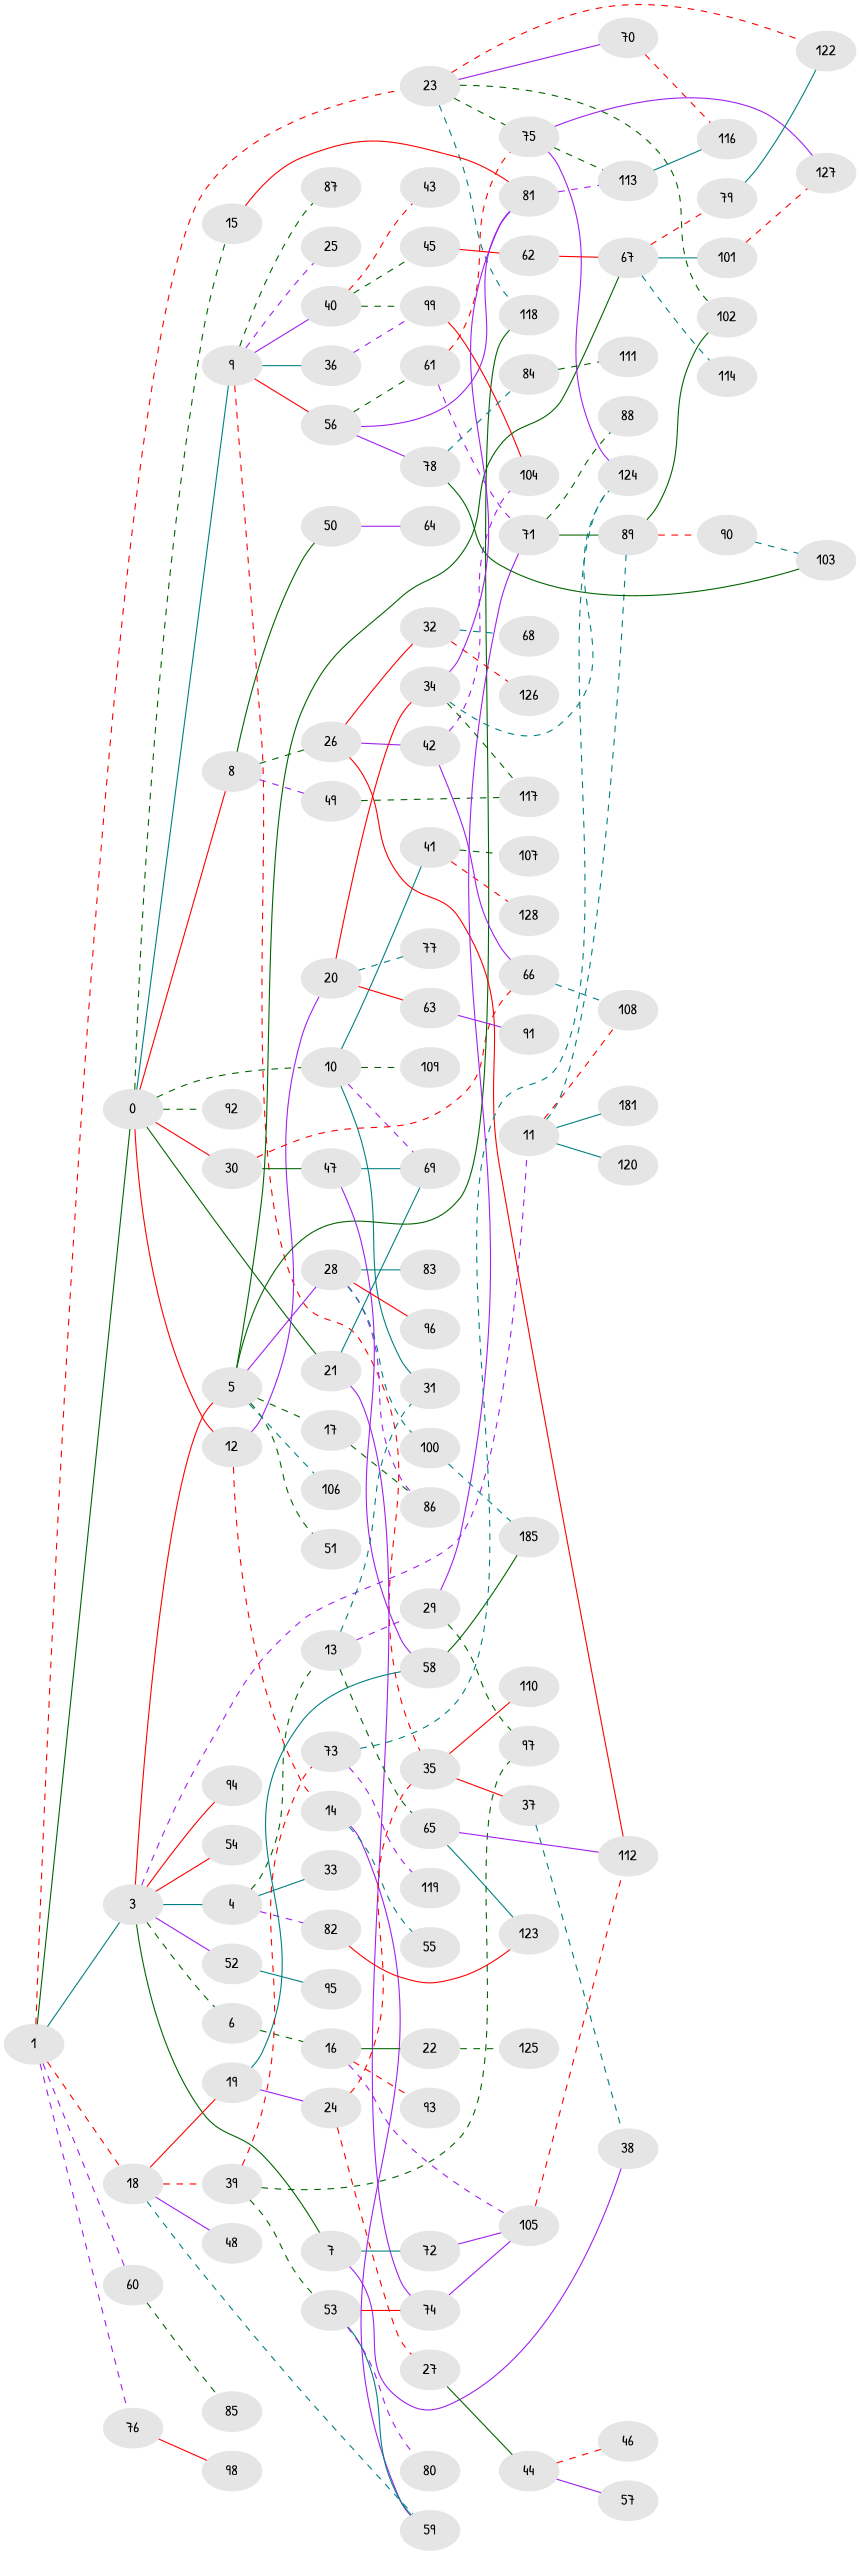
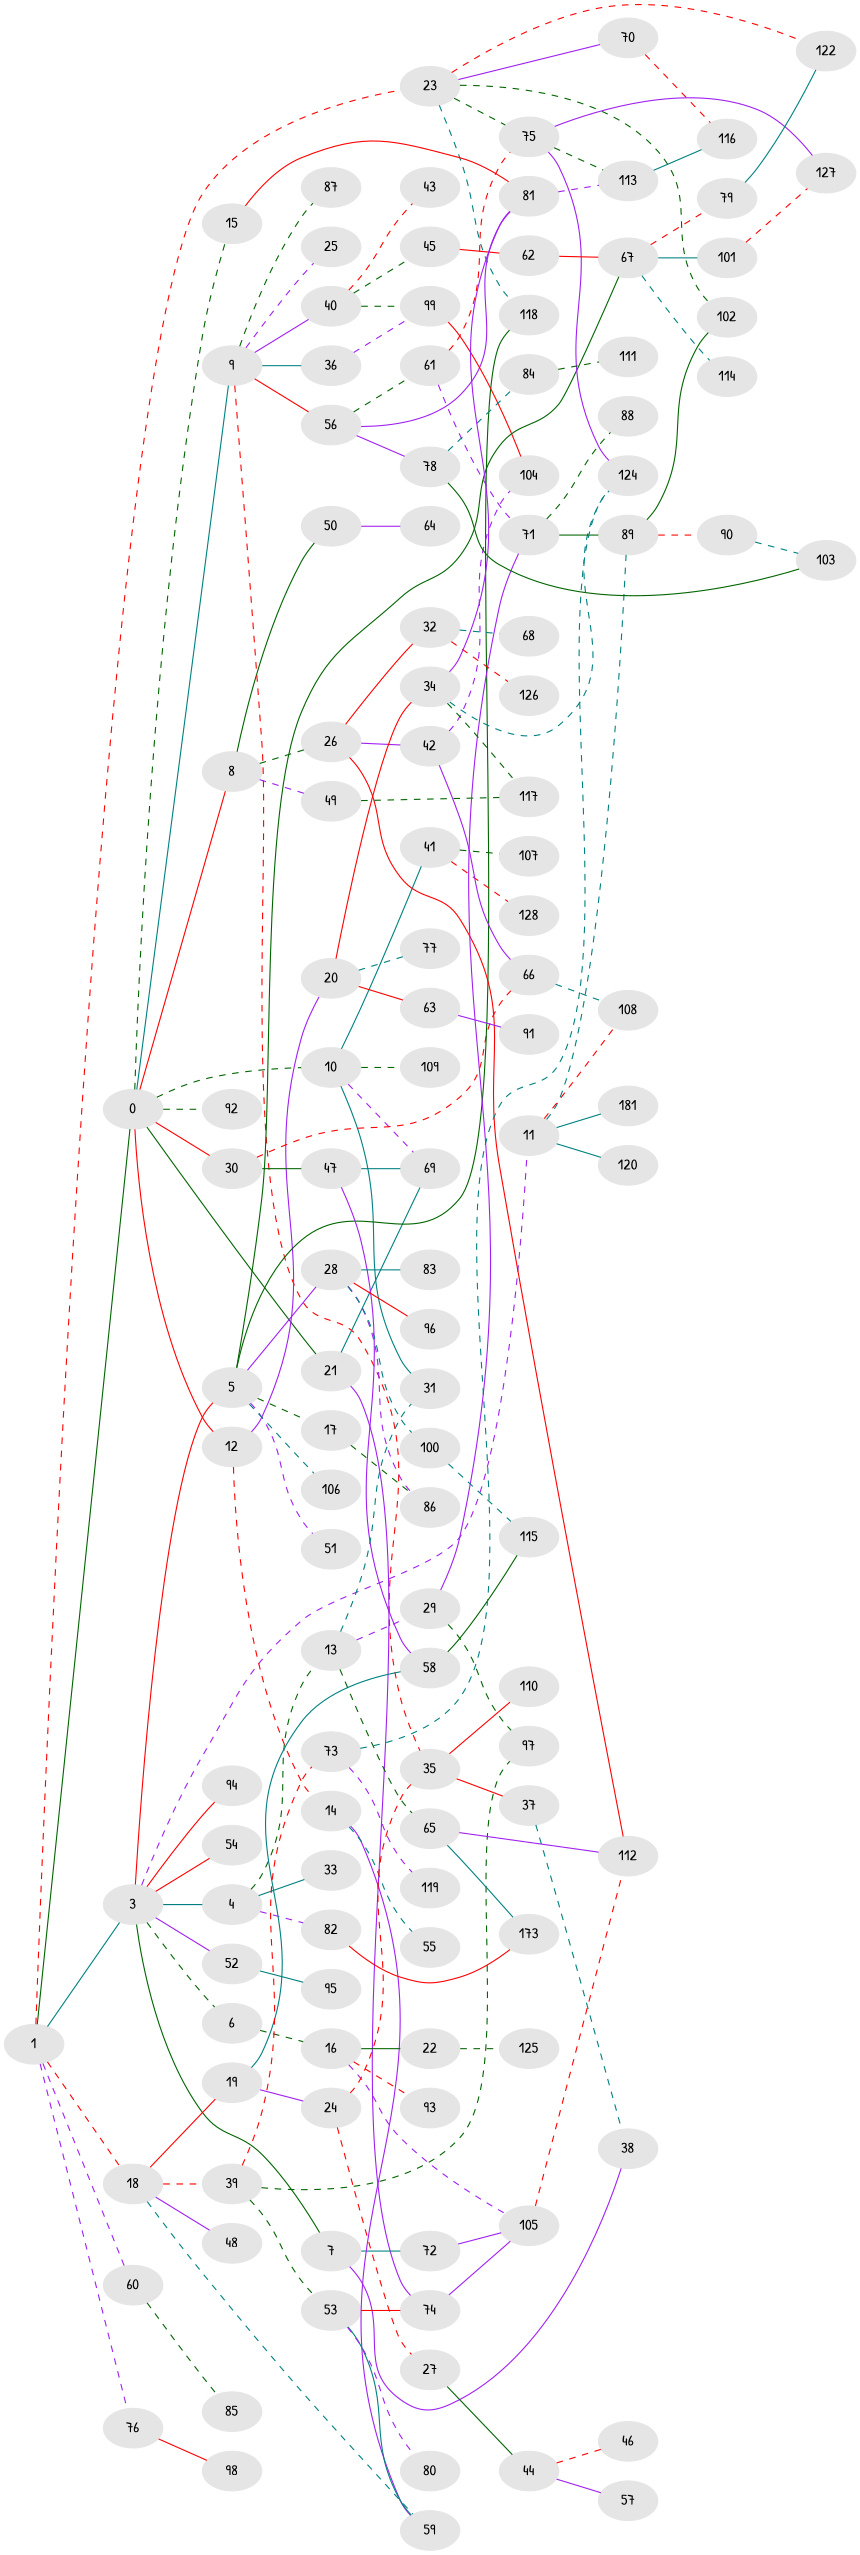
(282, 1468) -> (282, 1468)
(529, 1537) -> (529, 1537)
(529, 1934) -> (529, 1934)
